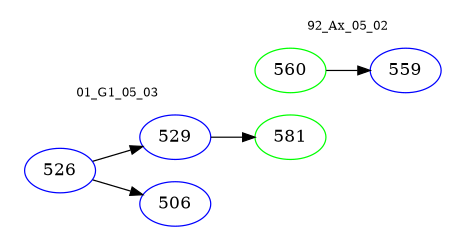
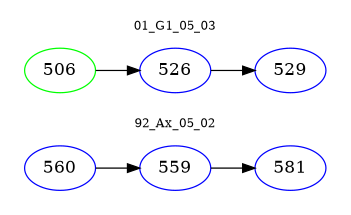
(290, 70) -> (60, 168)
(228, 137) -> (227, 168)
(290, 137) -> (290, 168)
(112, 185) -> (112, 70)
(175, 204) -> (60, 70)
